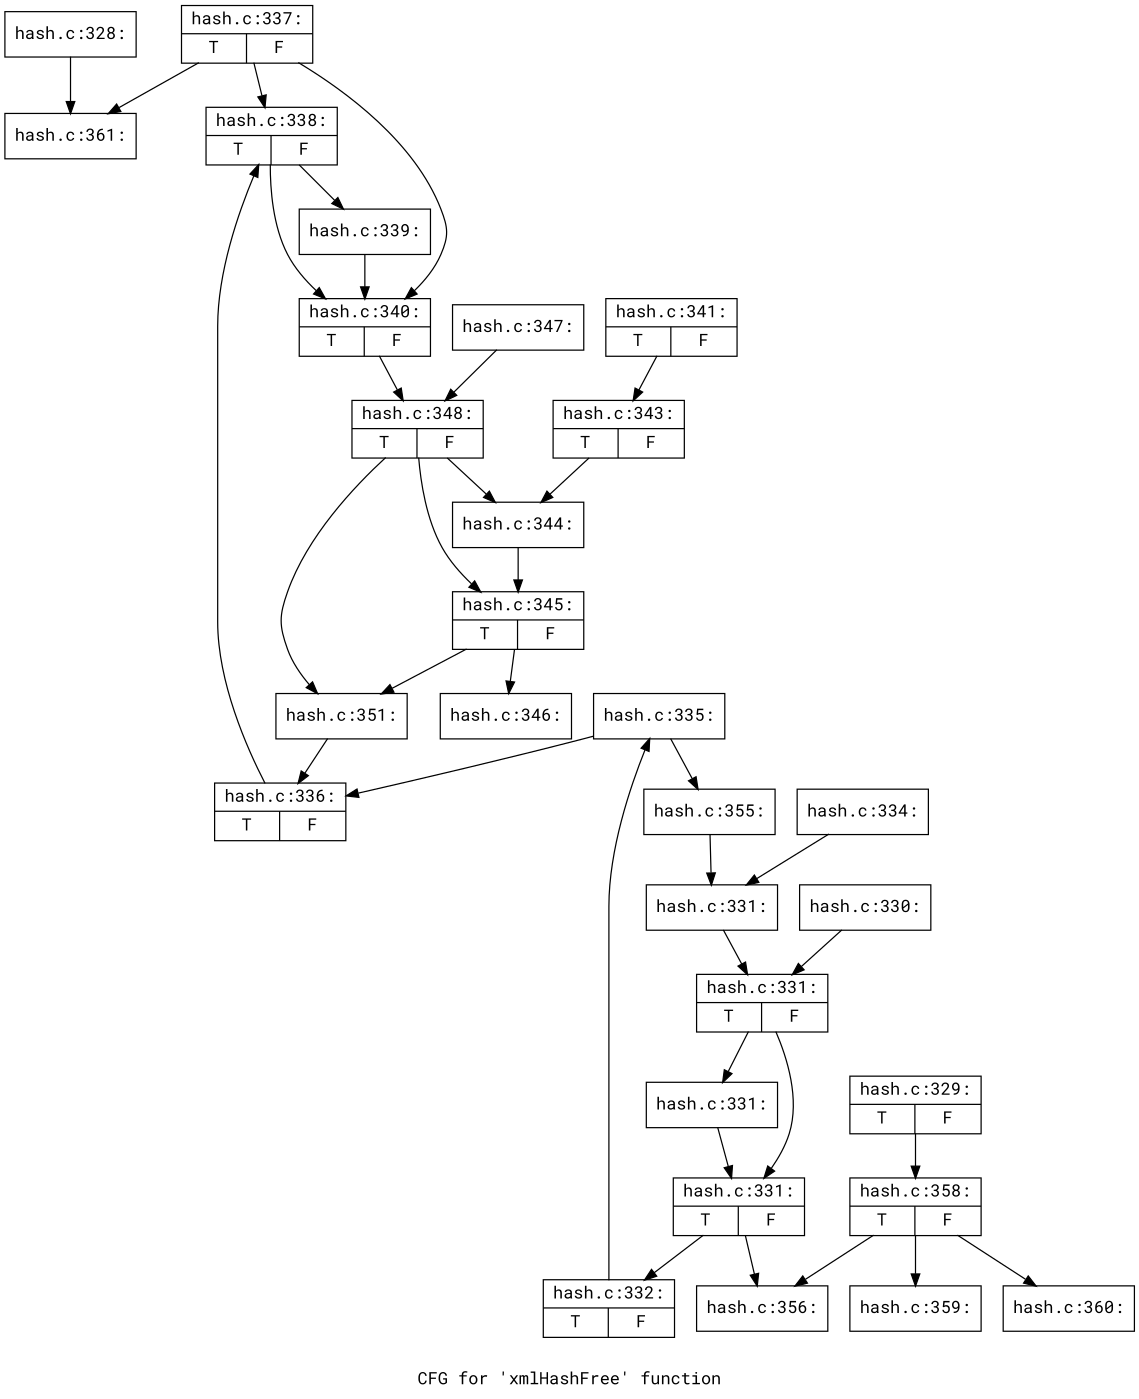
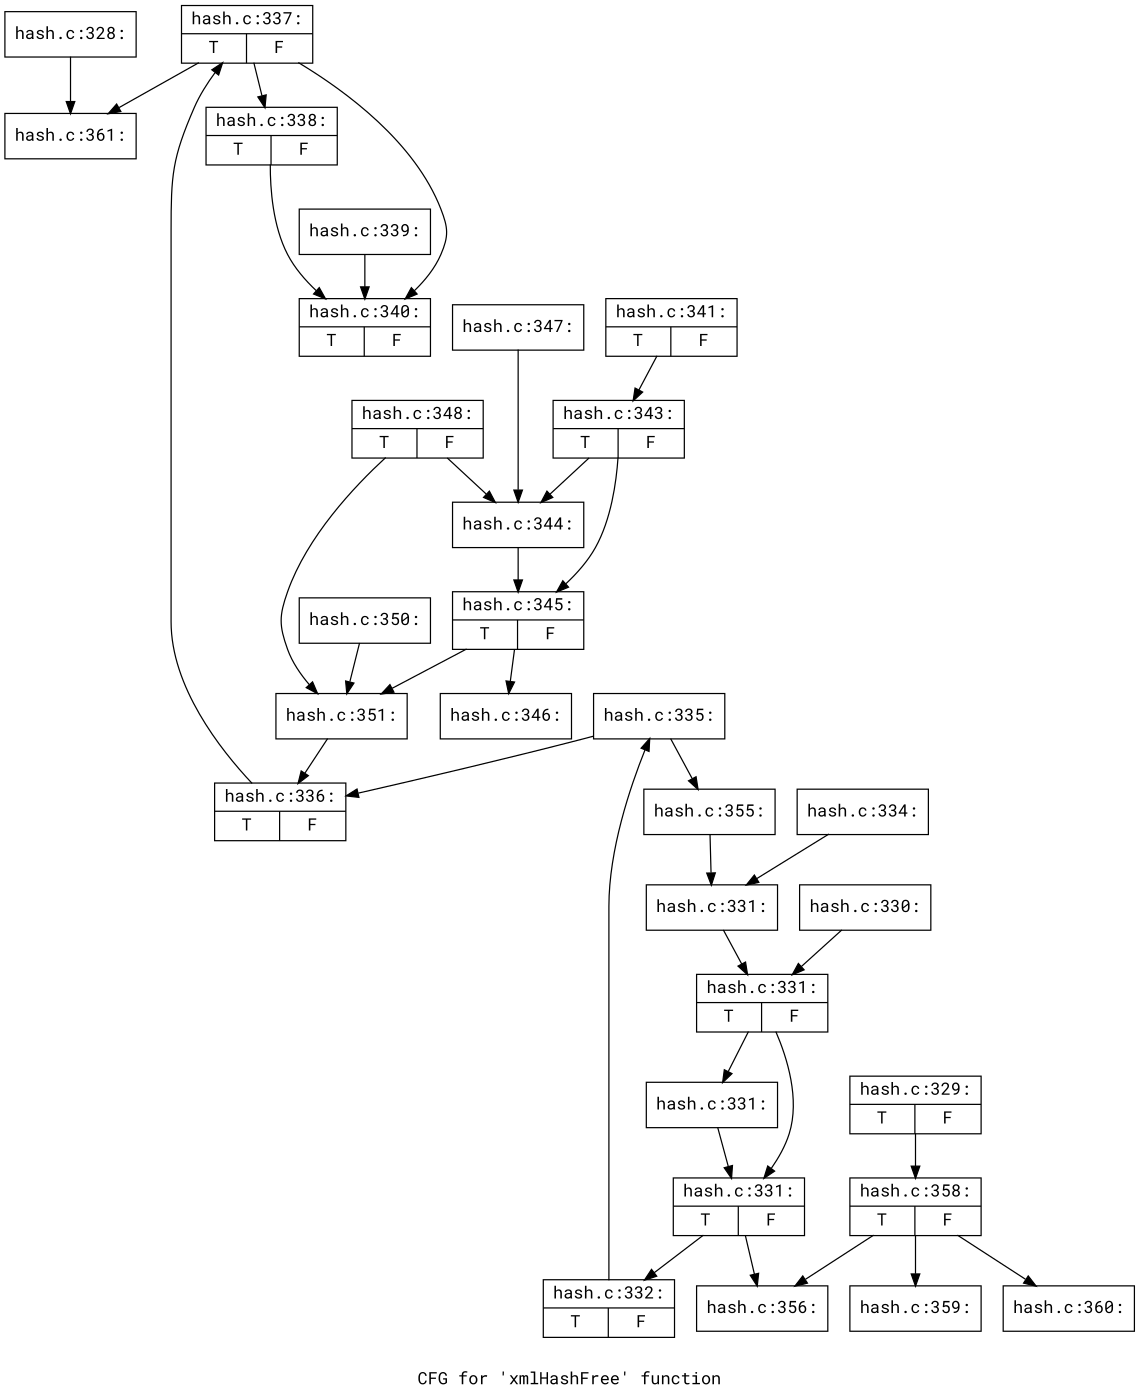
(317, 183) -> none
(475, 371) -> (518, 420)
(388, 373) -> none
(218, 481) -> (171, 435)
(433, 526) -> (605, 526)
none -> (365, 621)
